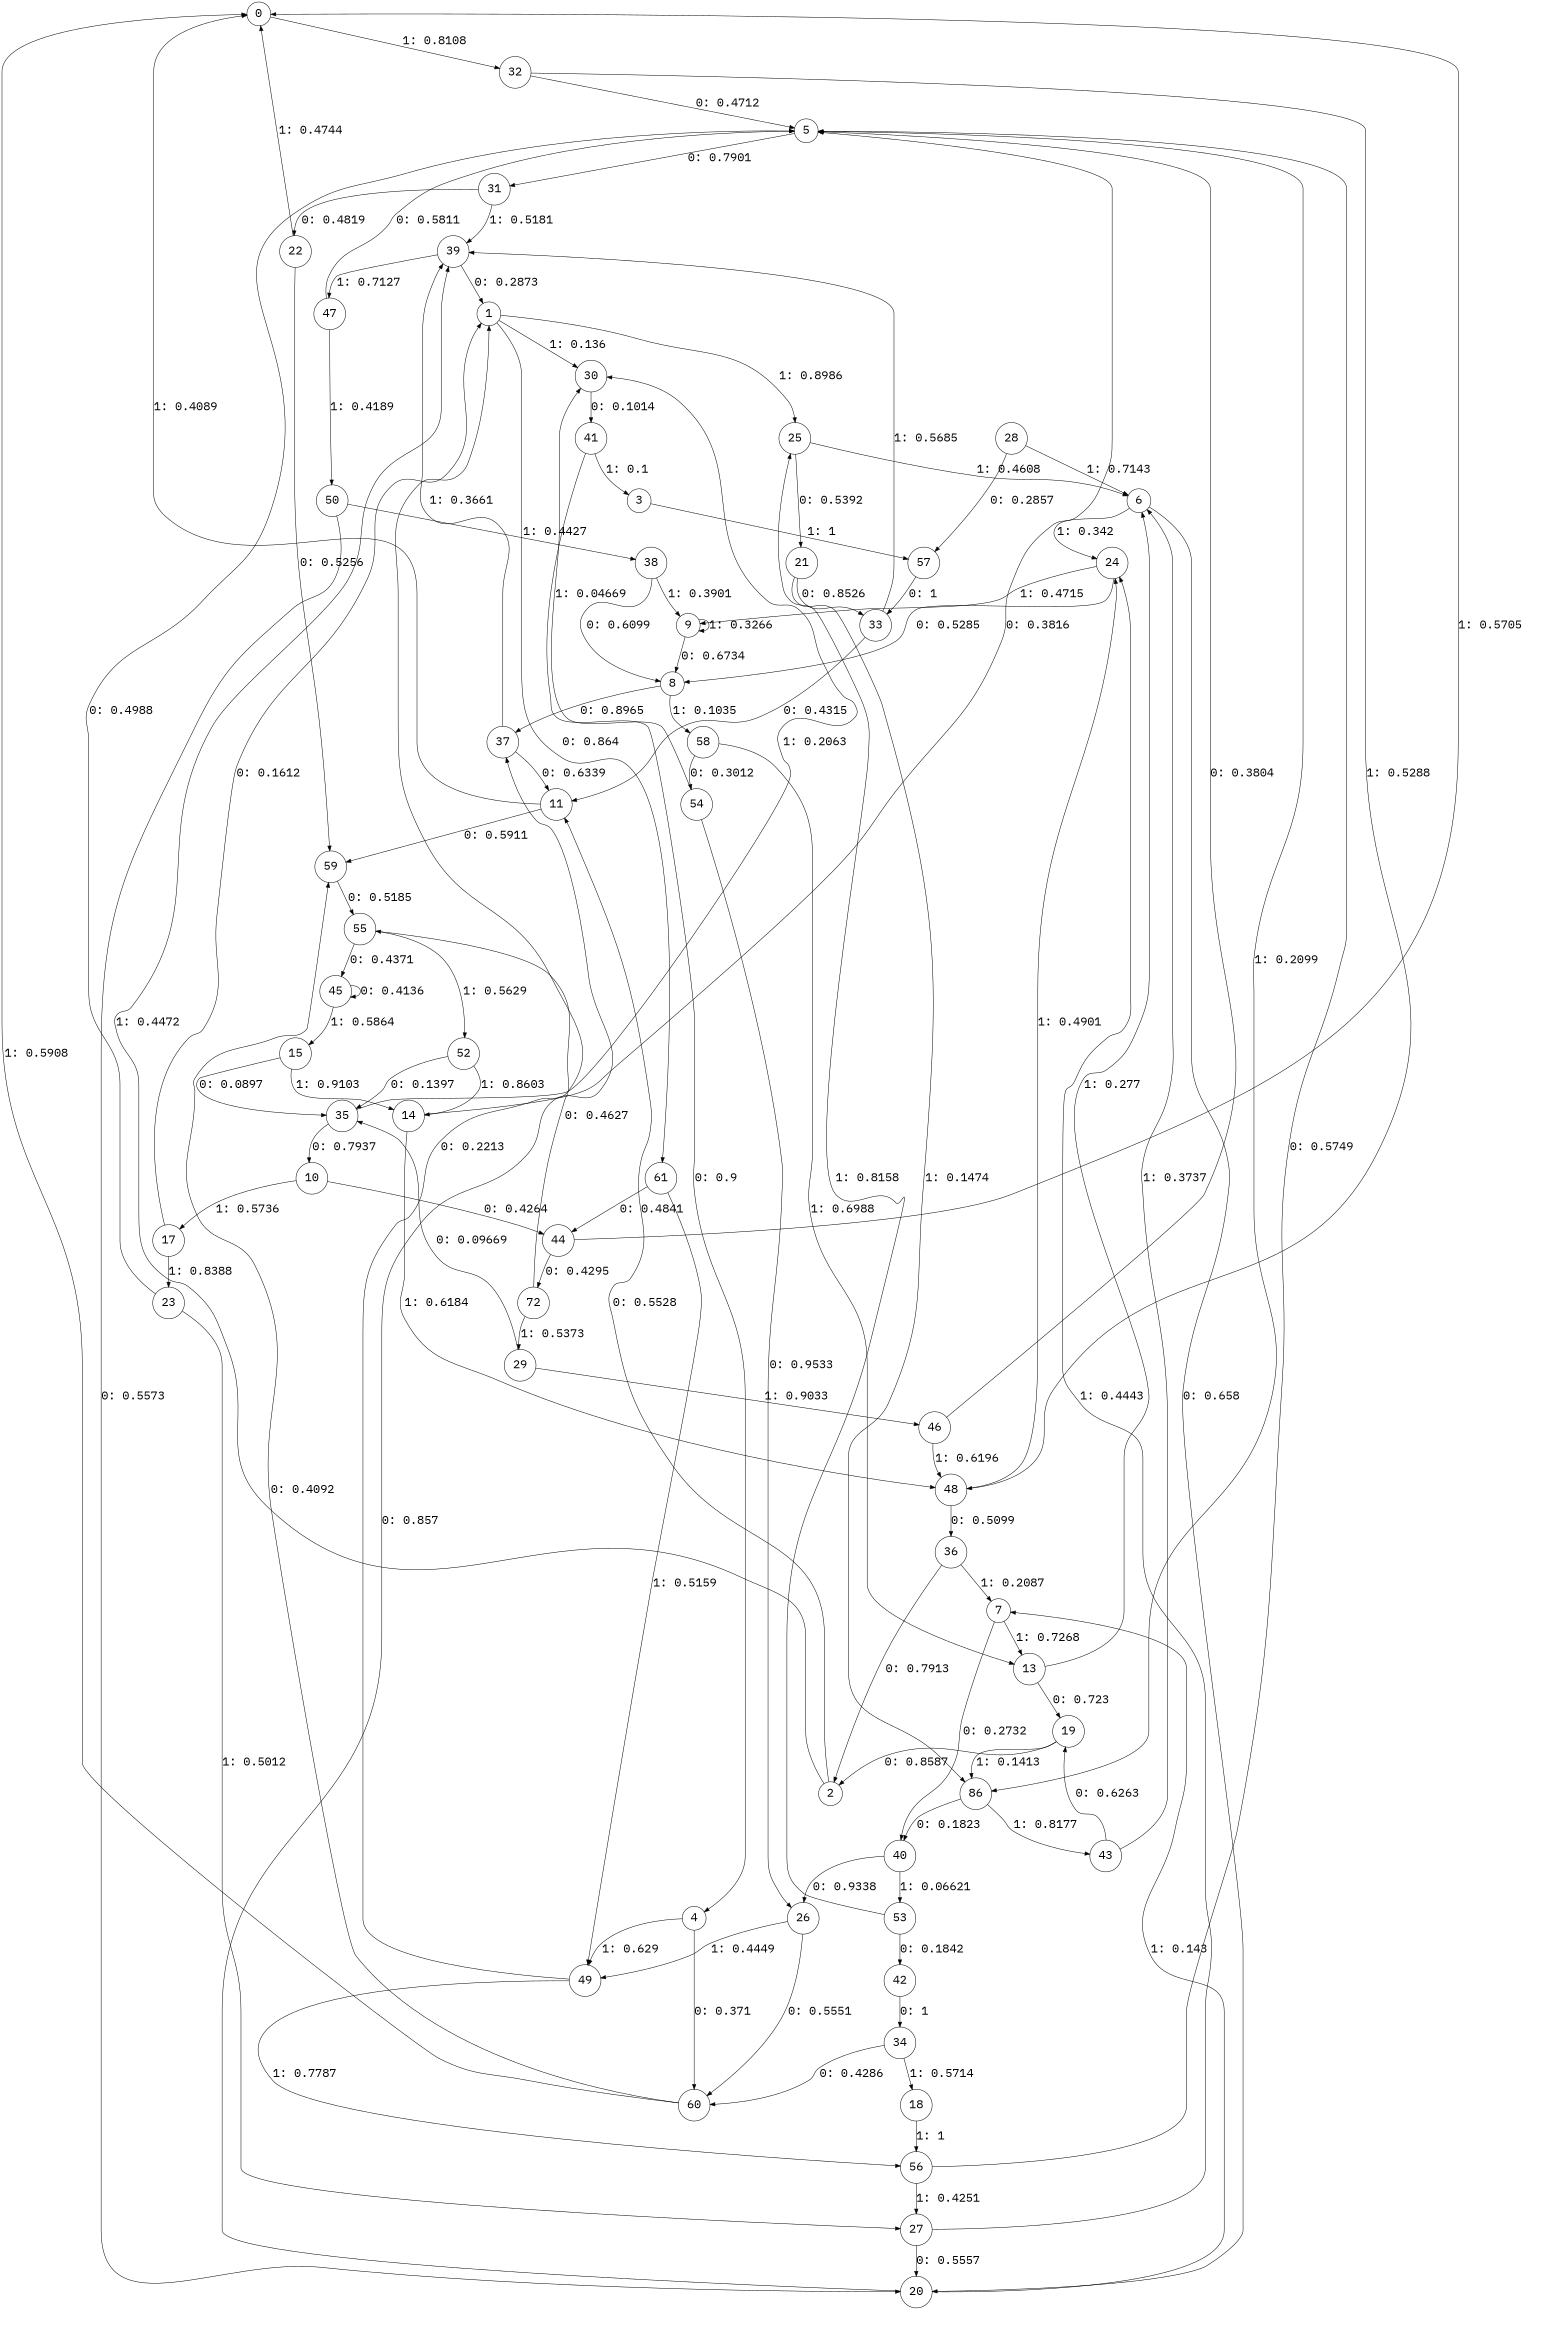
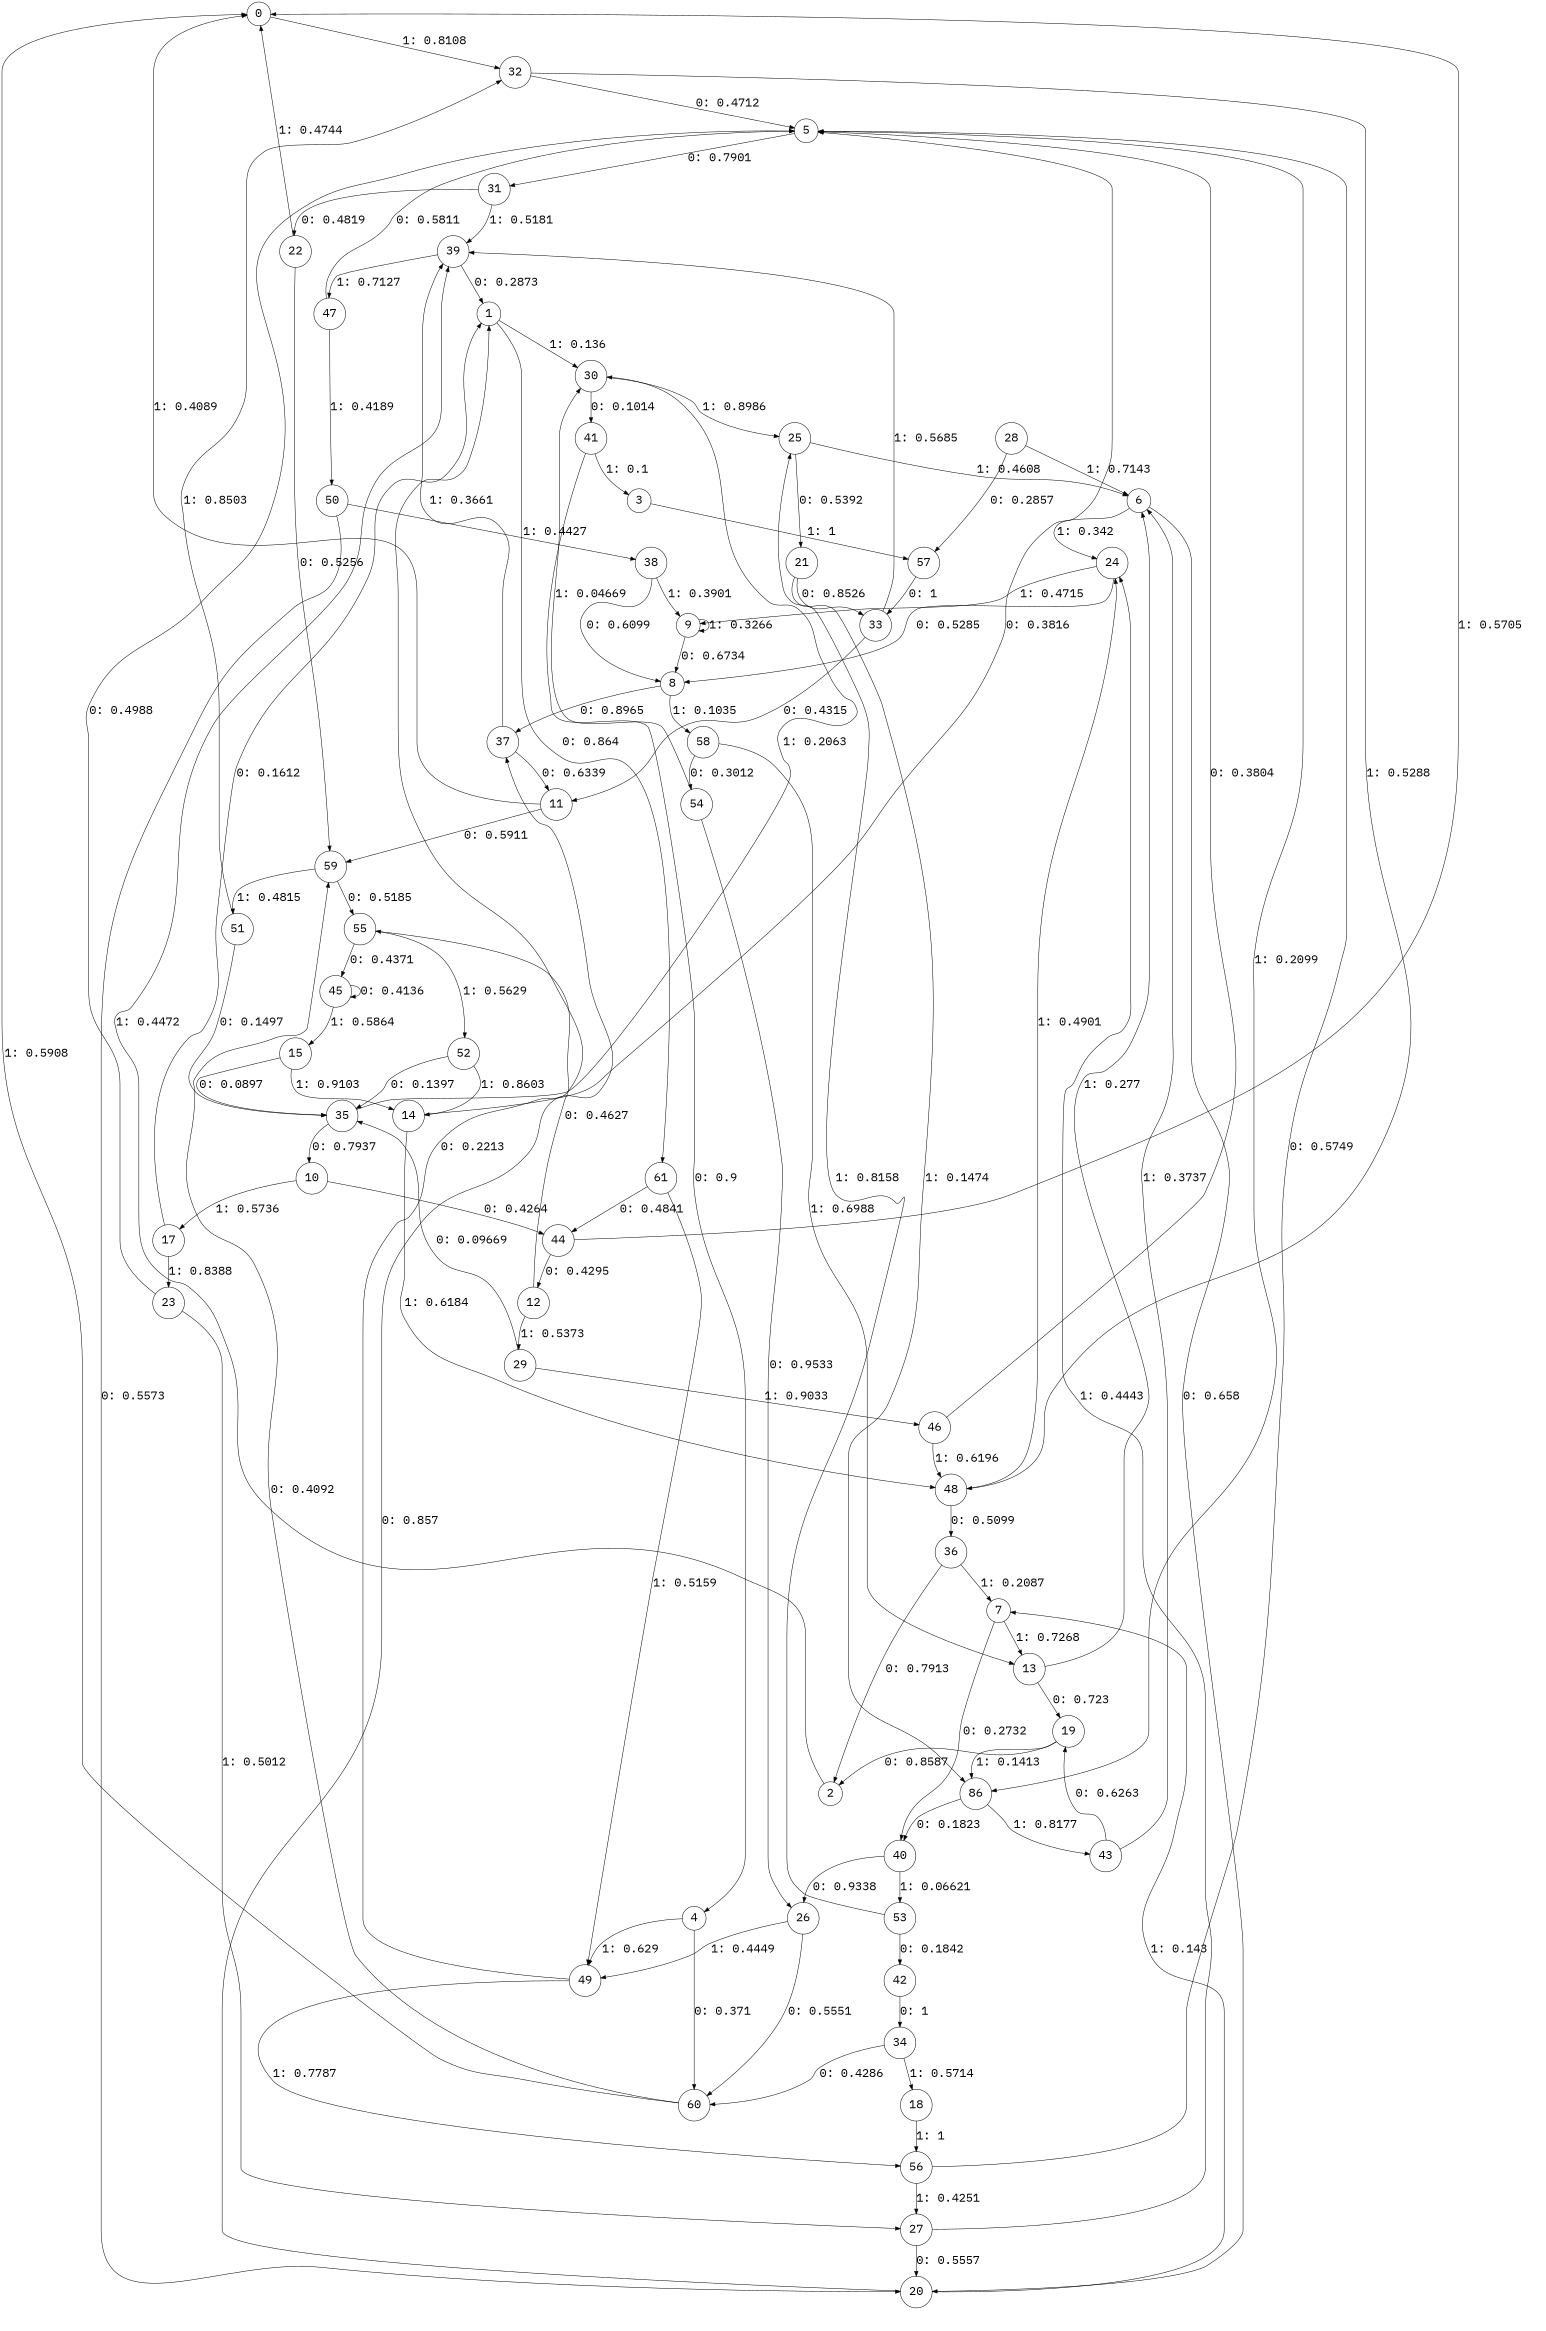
(660, 344) -> (693, 402)
none -> (238, 929)
(534, 1303) -> (534, 1303)
(615, 1327) -> none
